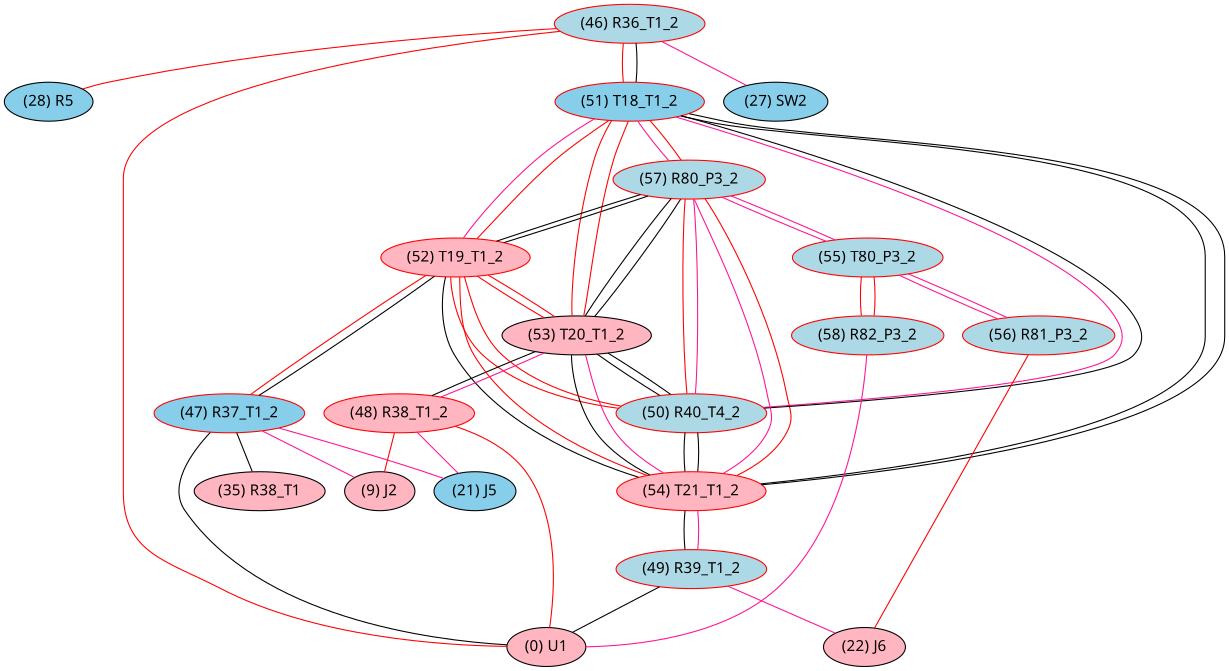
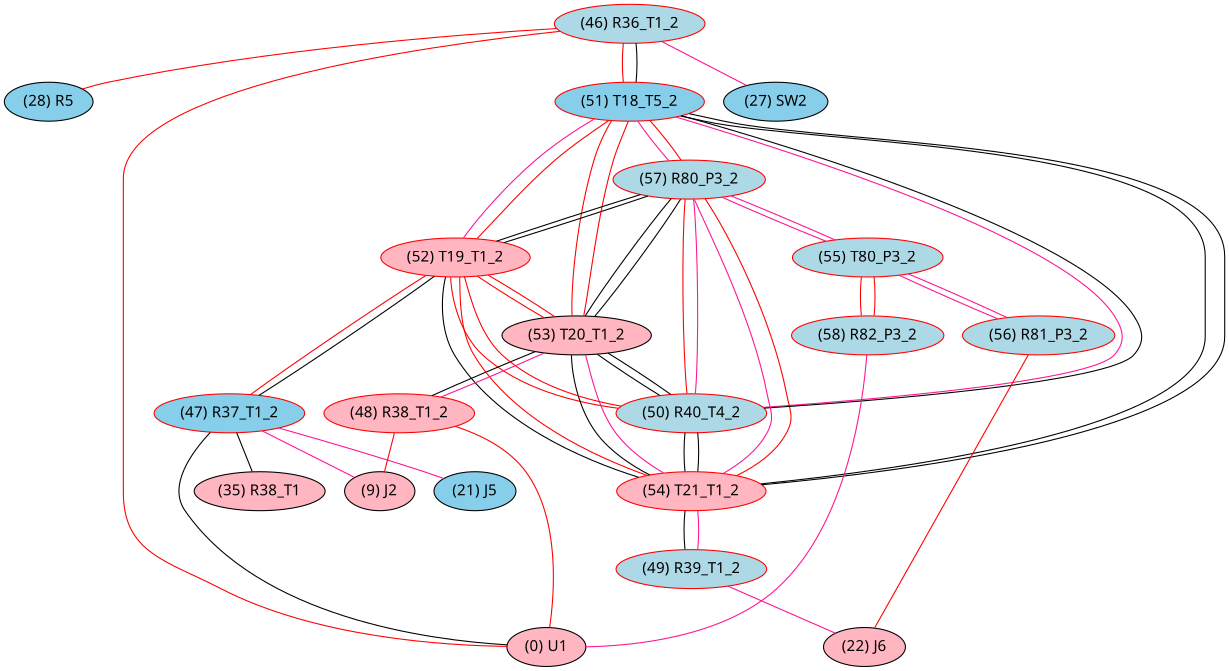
(630, 102) -> (630, 102)
(438, 453) -> none
(616, 609) -> none
